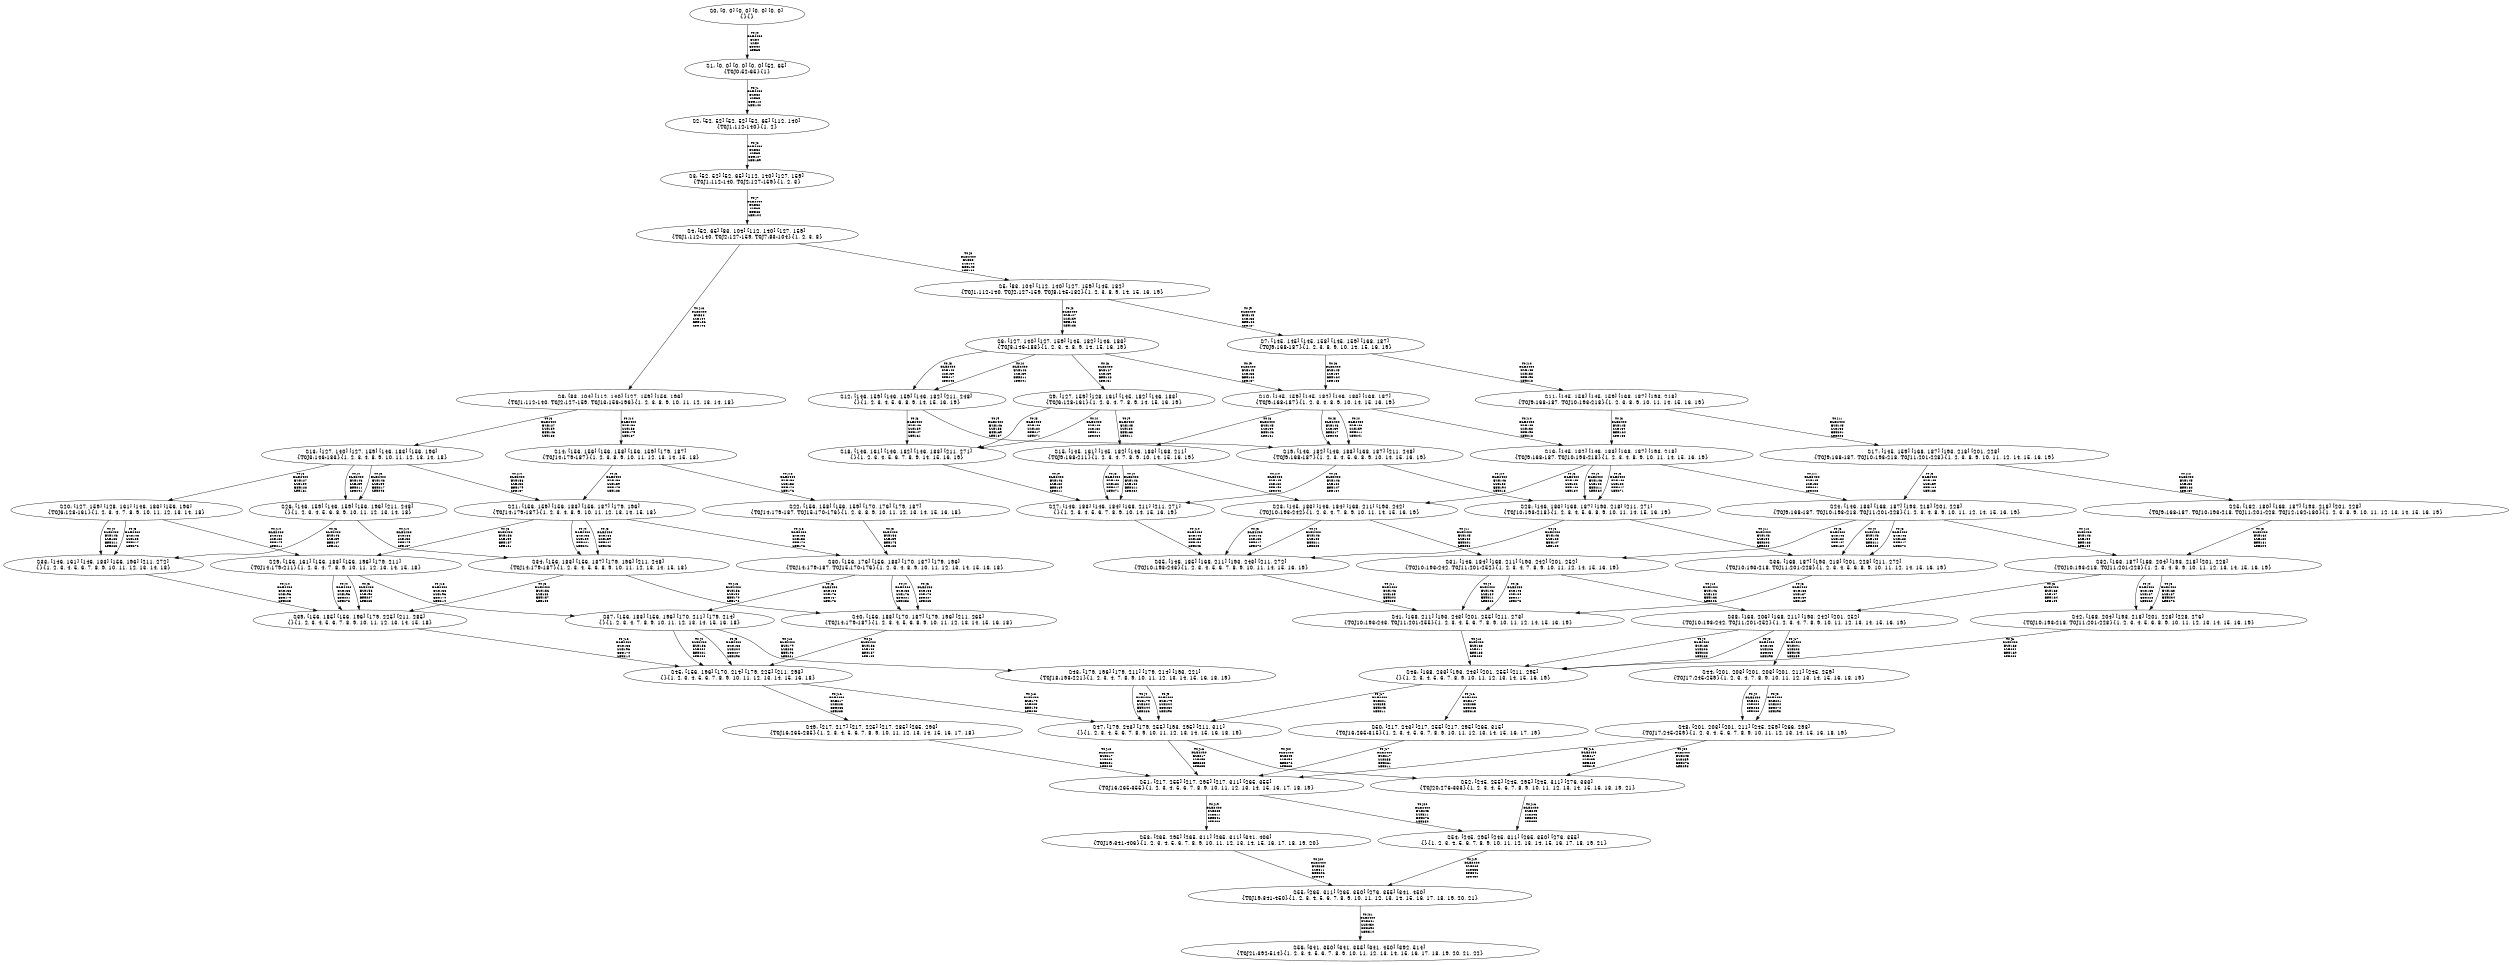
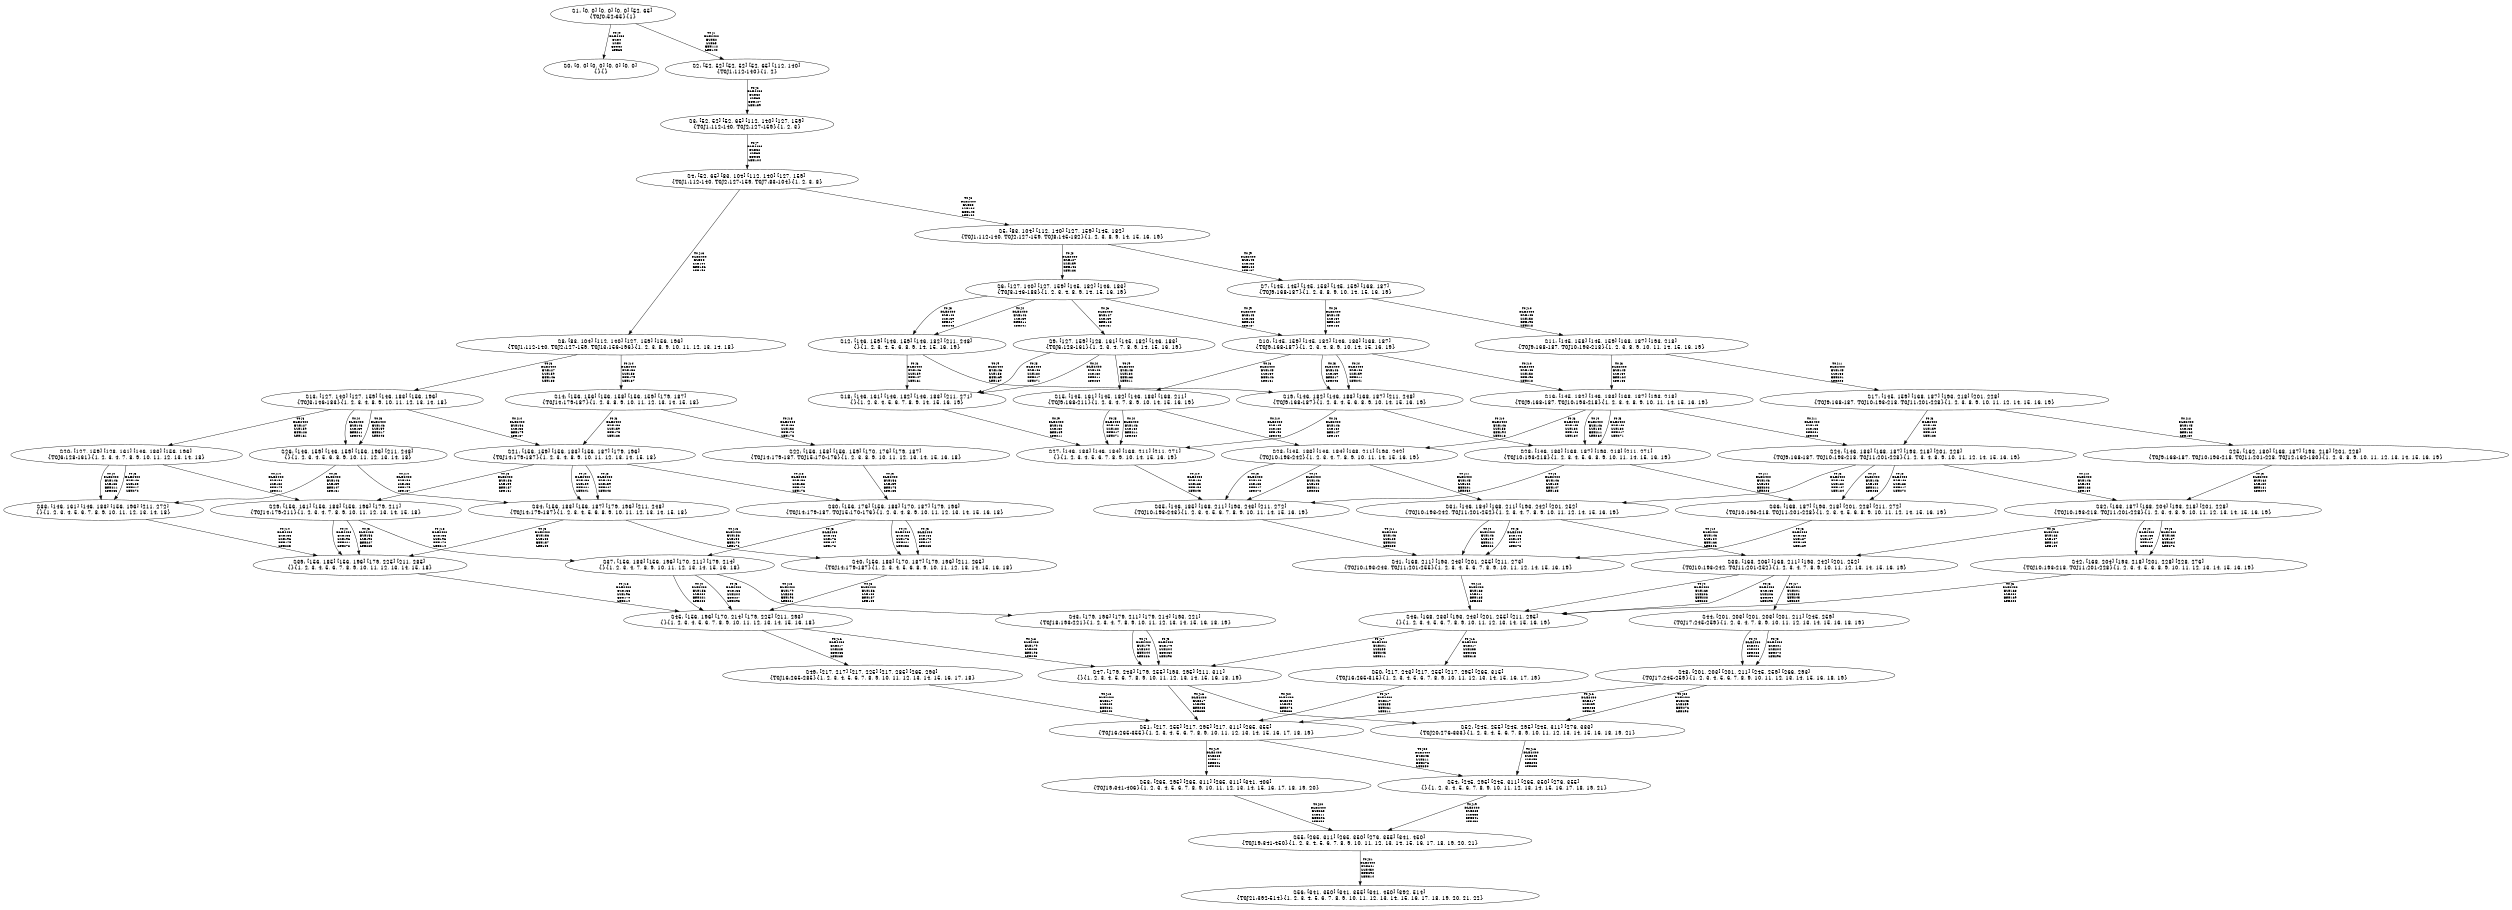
(747, 40) -> (608, 40)
